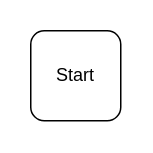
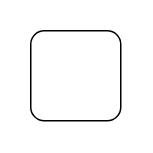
(76, 76) -> none
